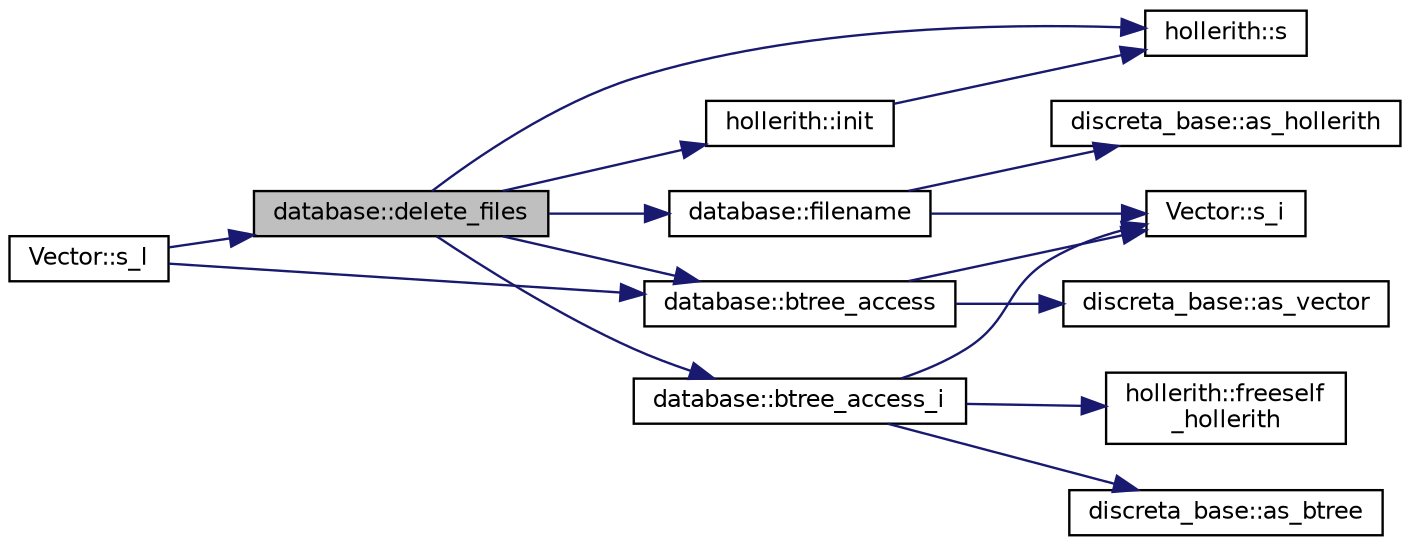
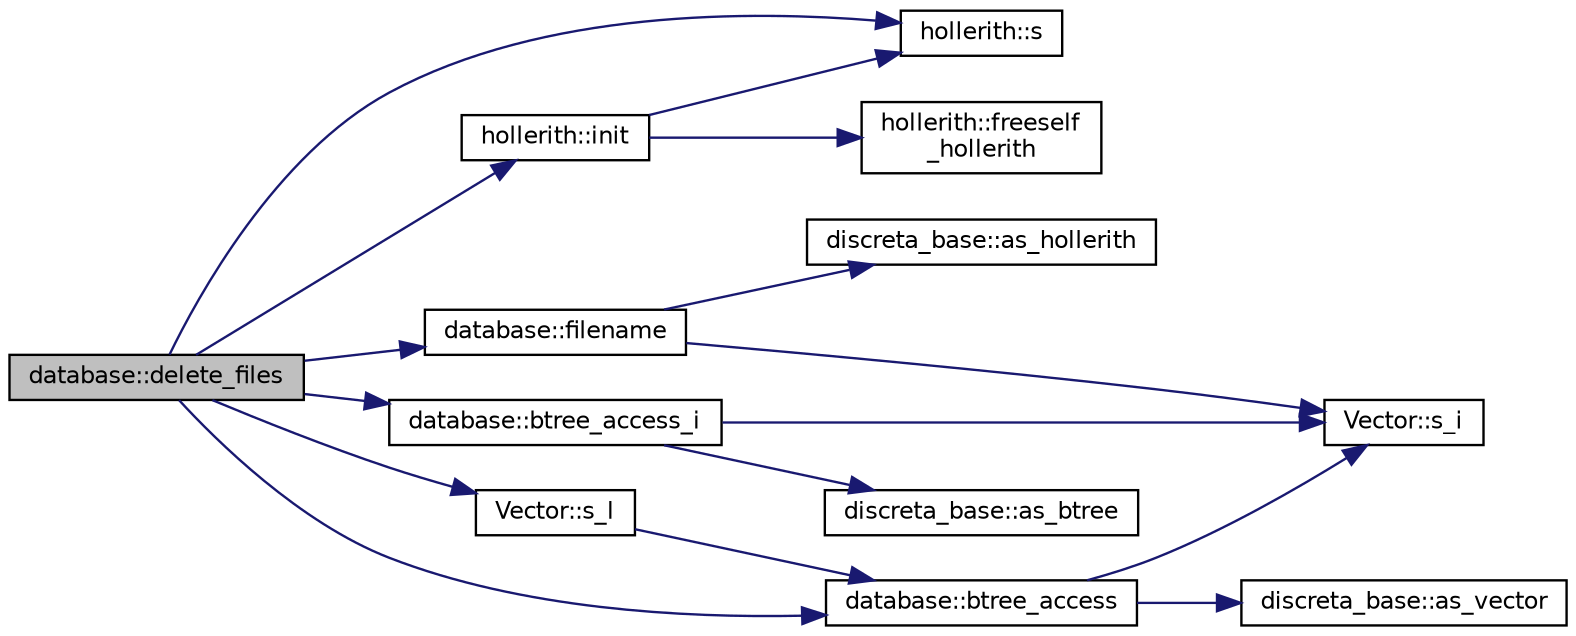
(199, 243) -> (331, 447)
(1024, 405) -> (743, 138)
